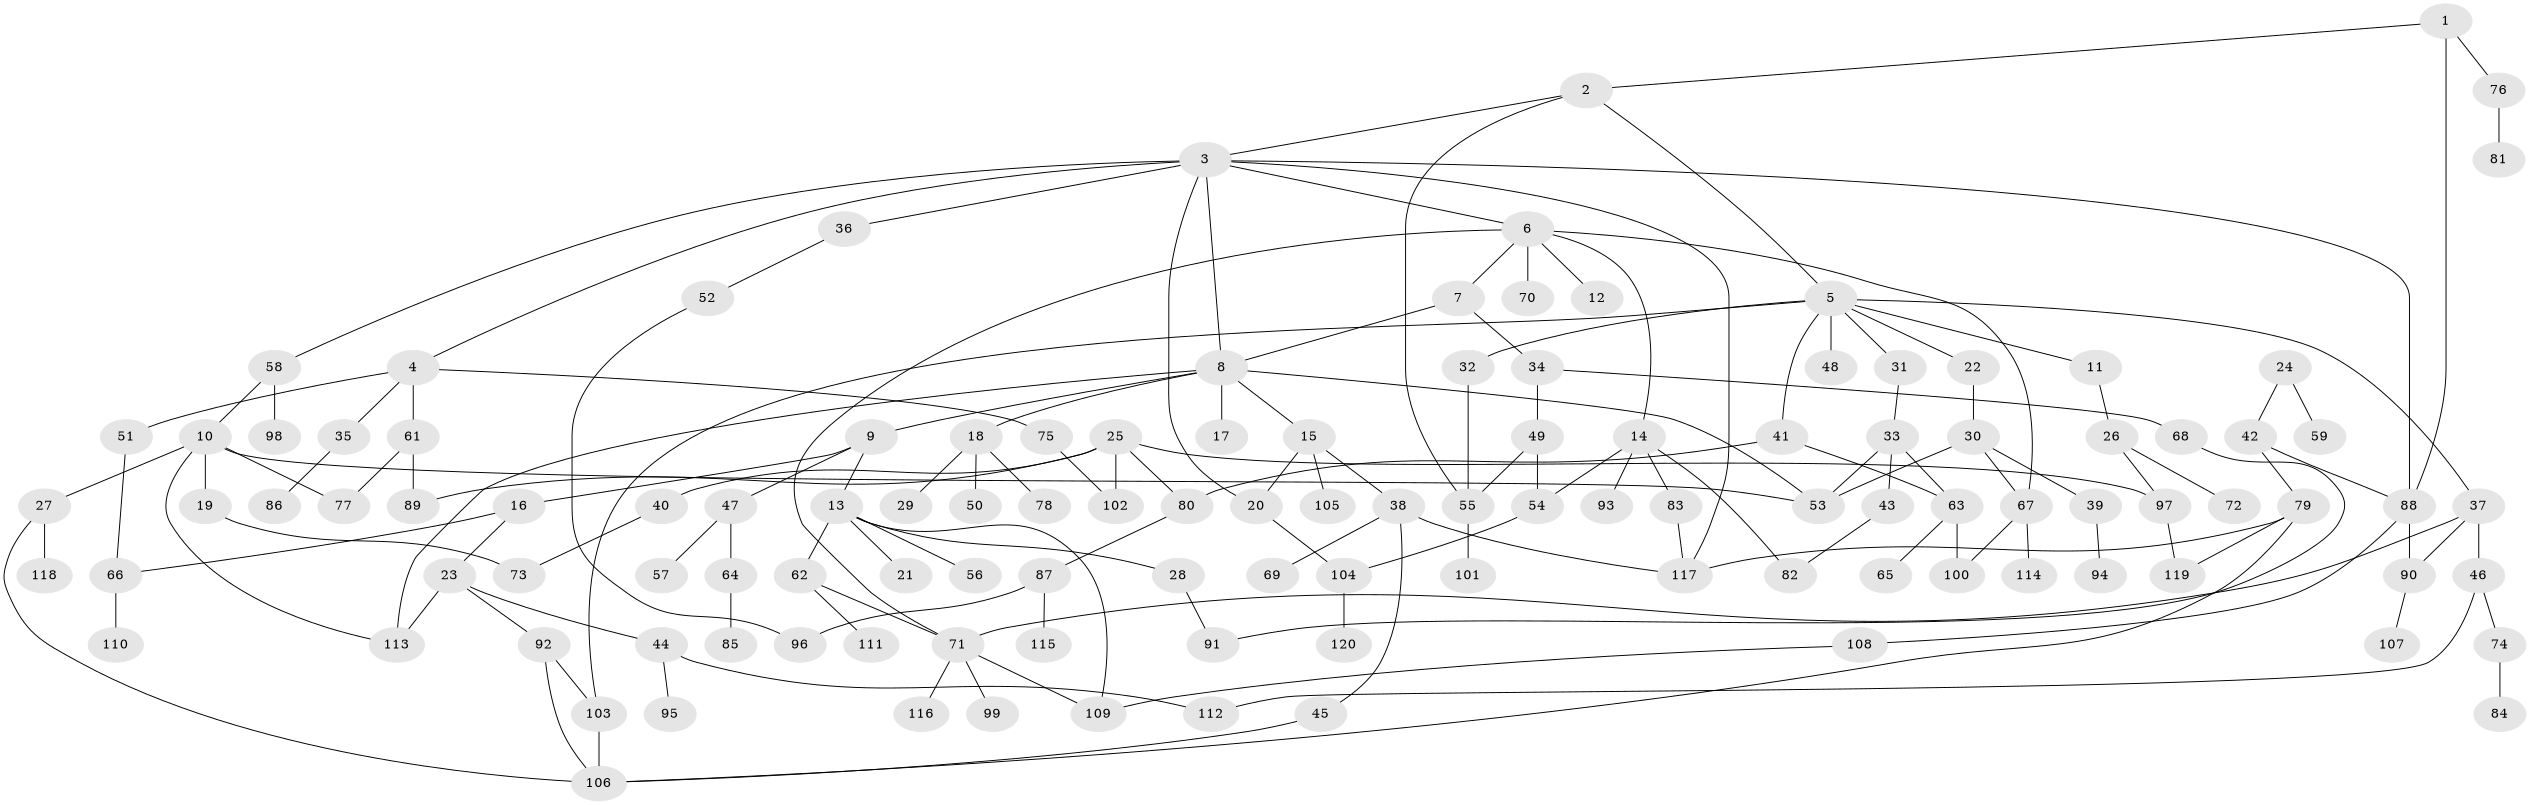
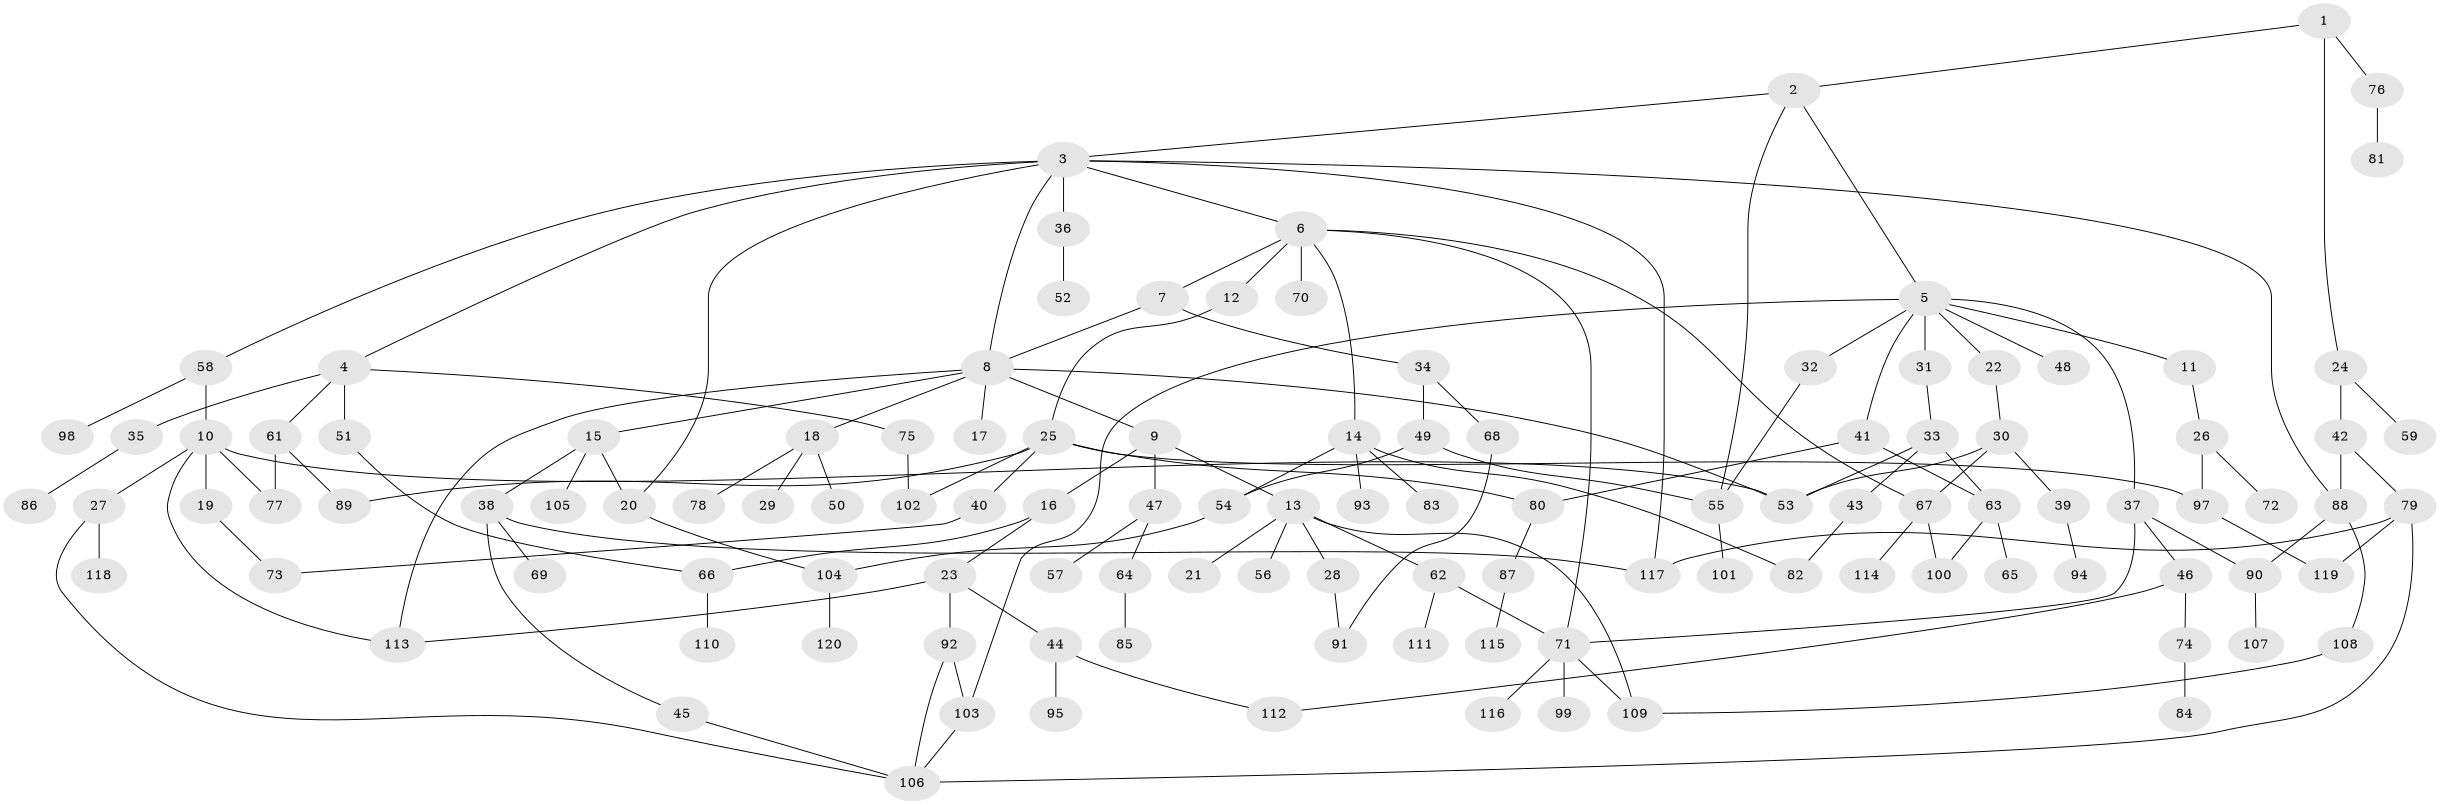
(2446, 266) -> (2324, 195)
none -> (1110, 336)
(1680, 541) -> none
(800, 645) -> none
